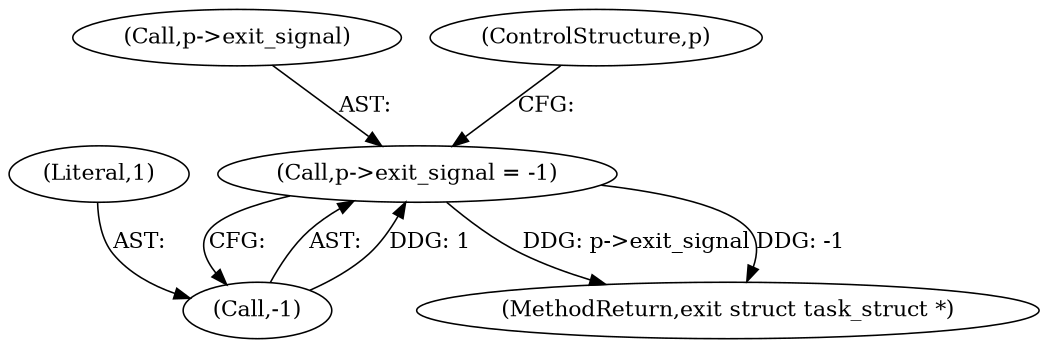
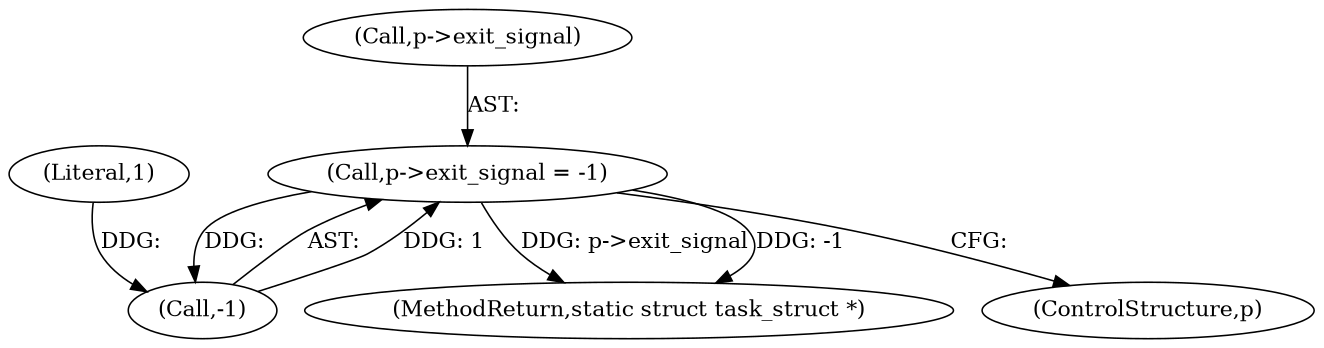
(513, 101) -> (838, 228)
(143, 242) -> (134, 242)
(241, 242) -> (238, 242)
(728, 310) -> (629, 310)
